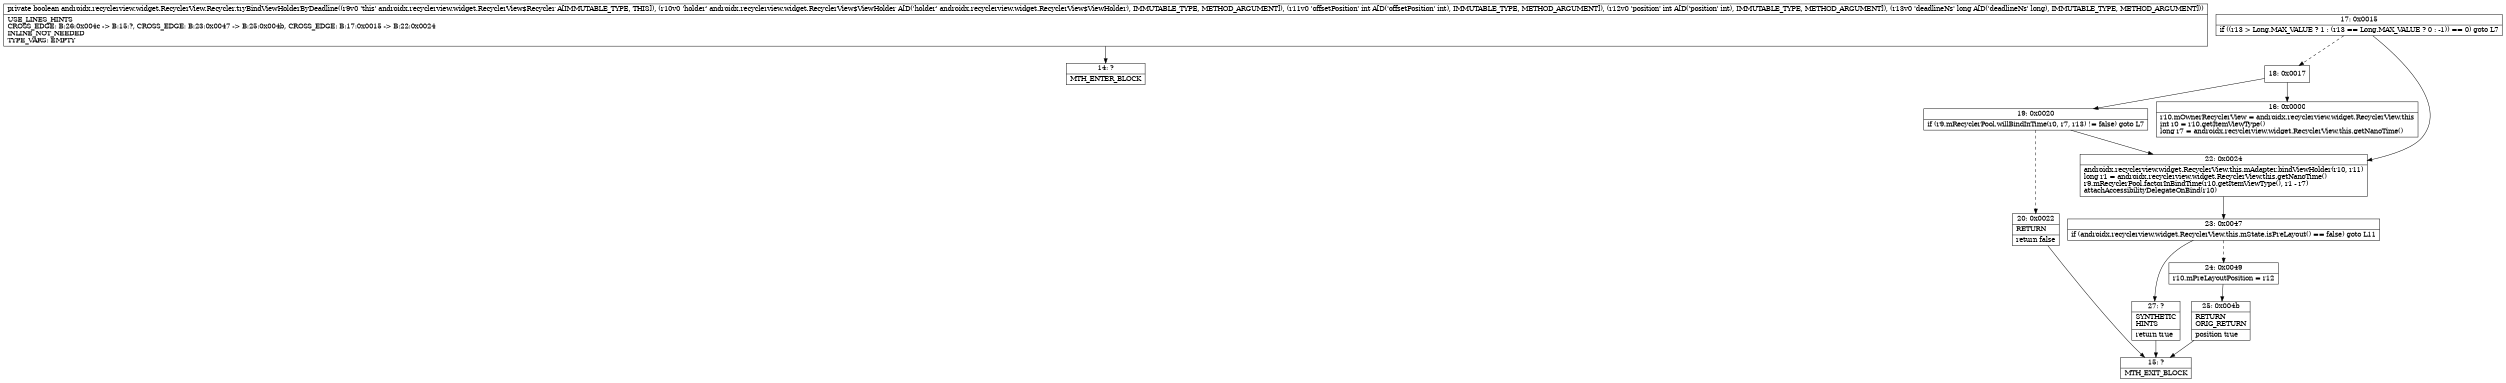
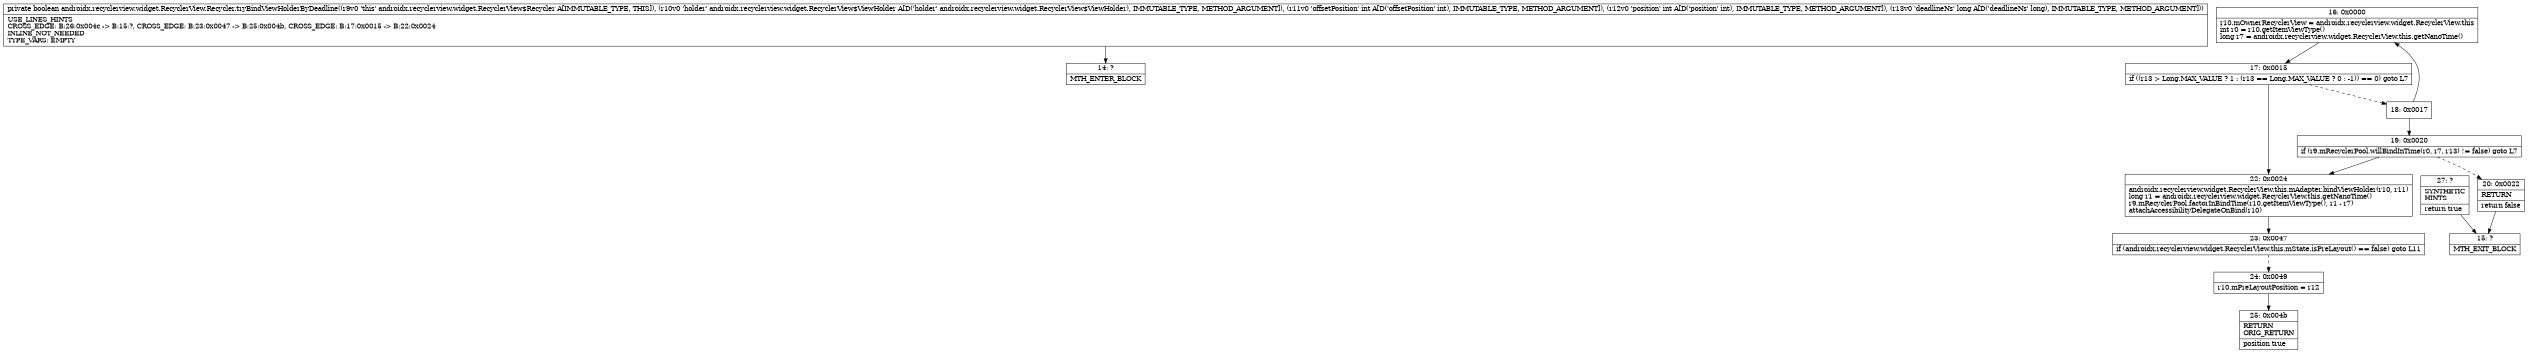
none -> (2304, 52)
(2165, 262) -> none
(2184, 347) -> none
